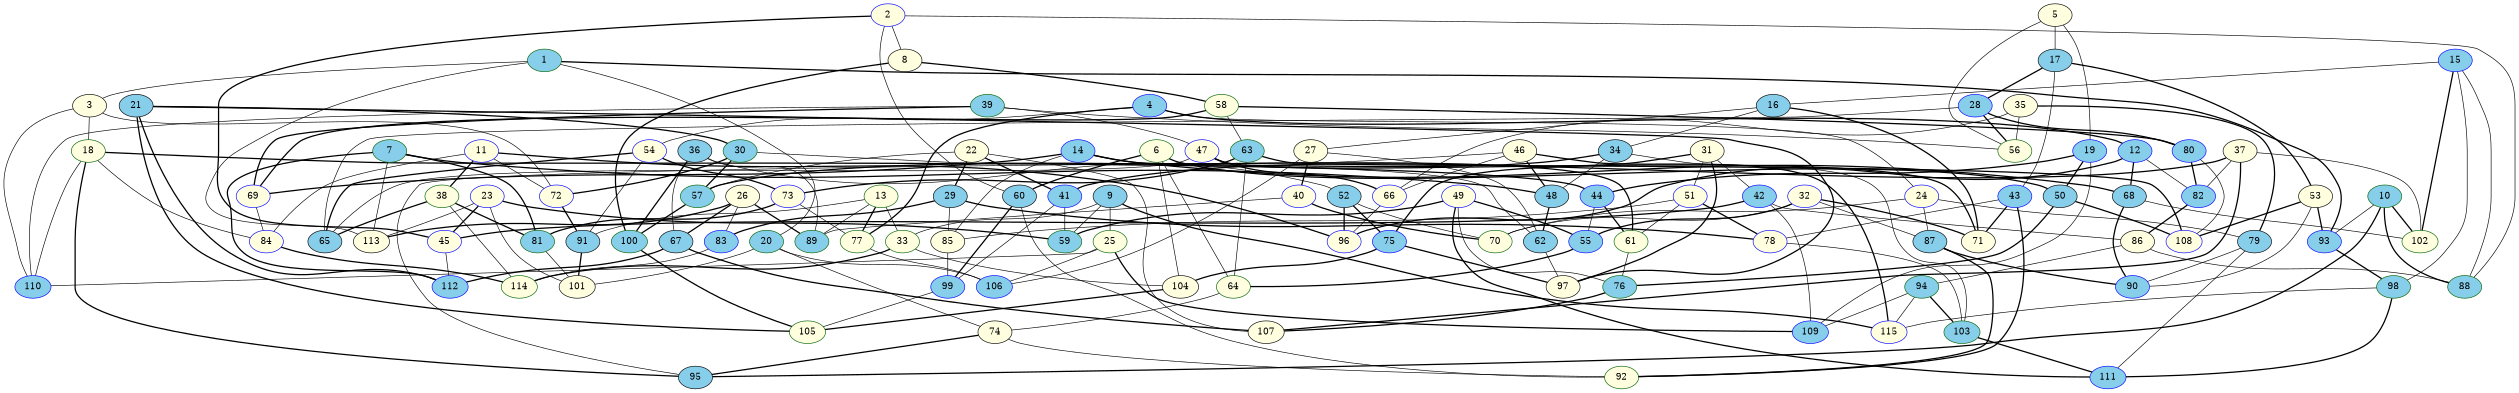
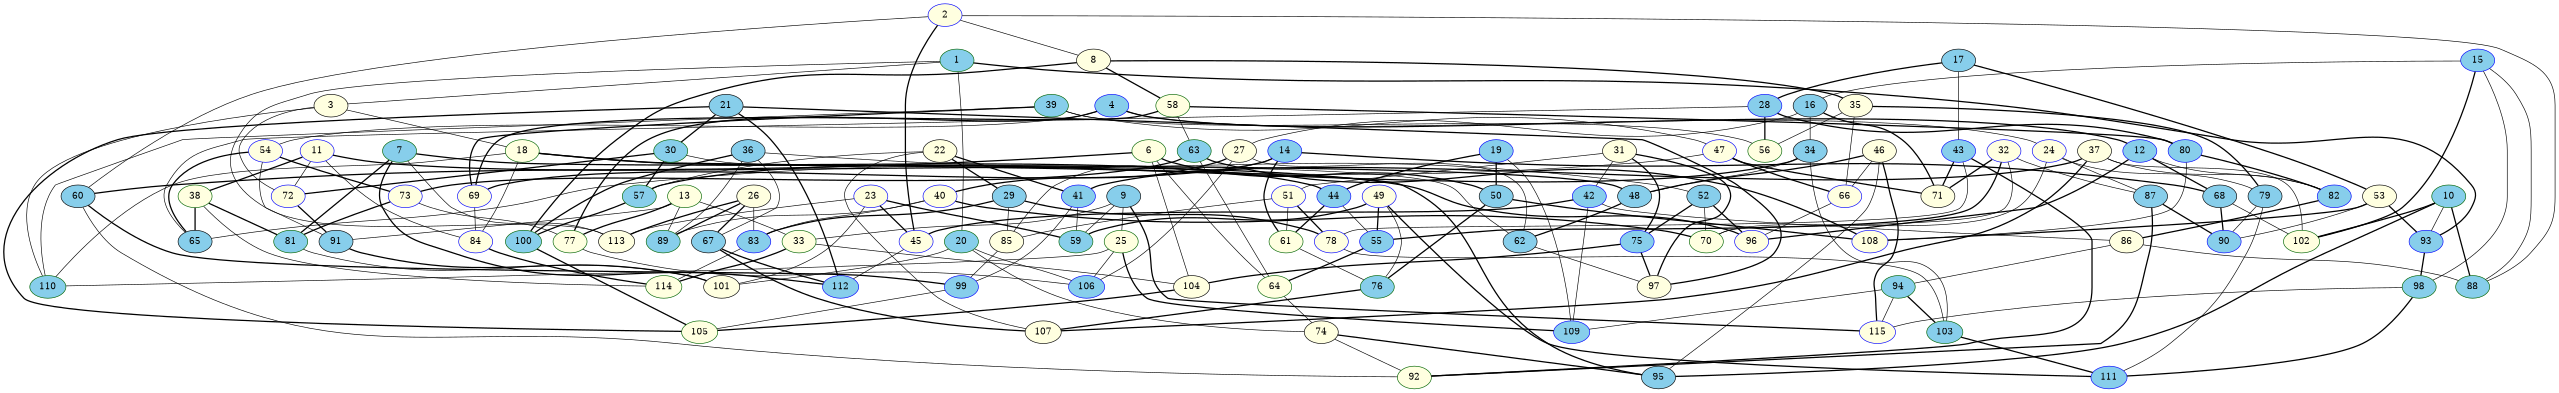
(2055, 15) -> none
none -> (1478, 65)
none -> (845, 216)
(33, 287) -> (48, 287)
